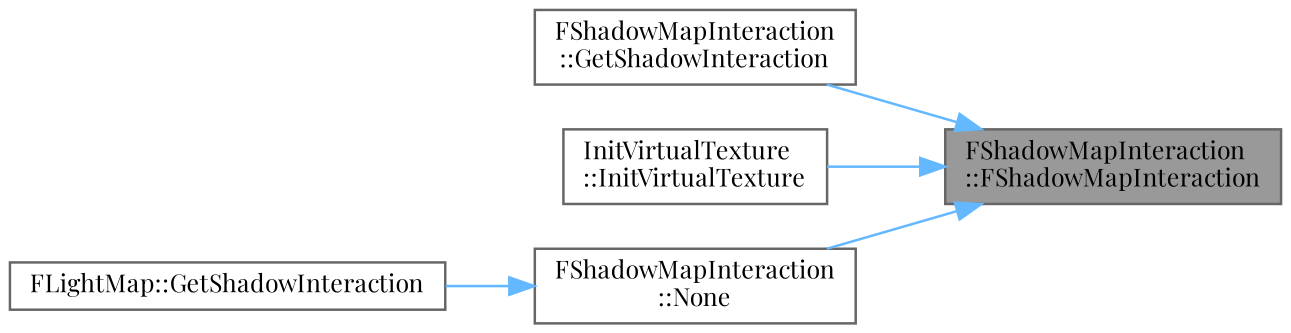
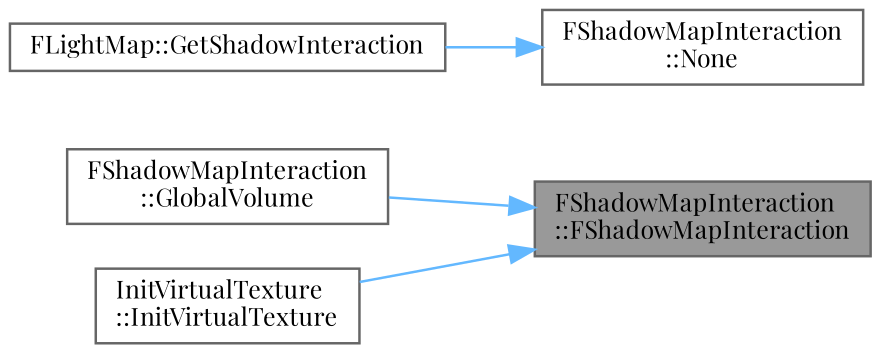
(695, 47) -> (228, 187)
(892, 230) -> none
